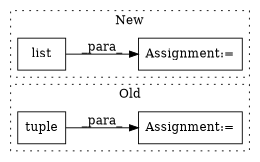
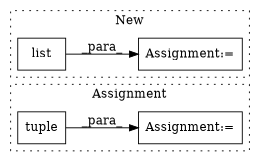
(130, 95) -> (130, 95)
